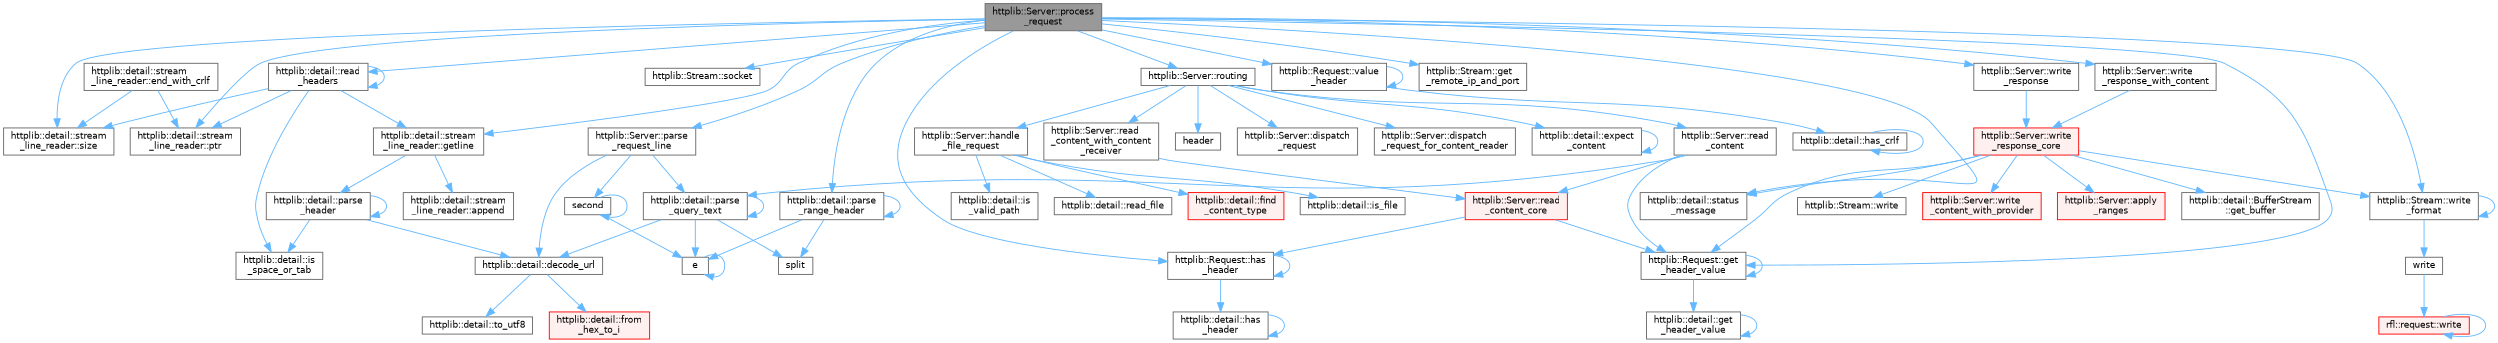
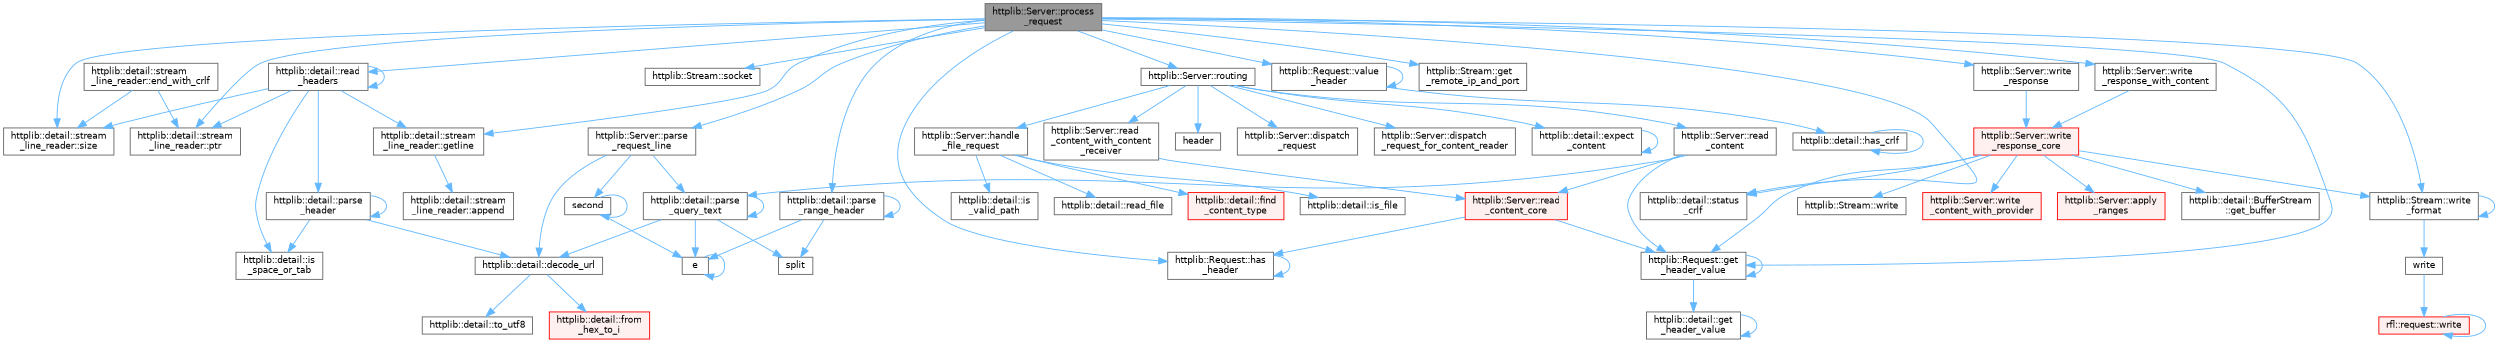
(377, 172) -> (318, 137)
(1694, 206) -> (1694, 206)
(1221, 325) -> none
